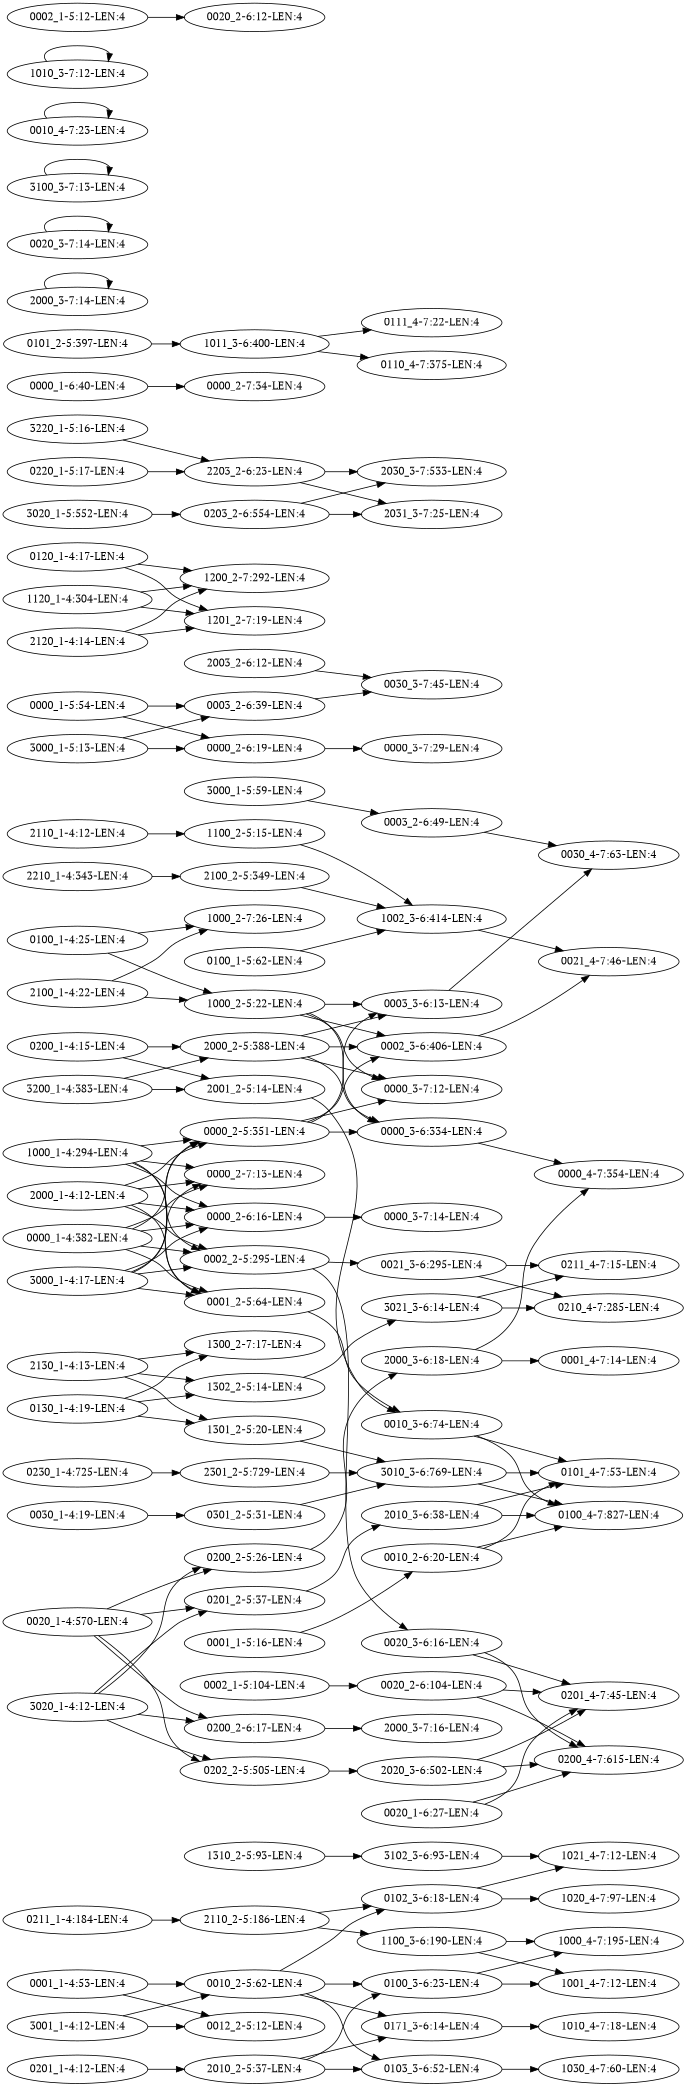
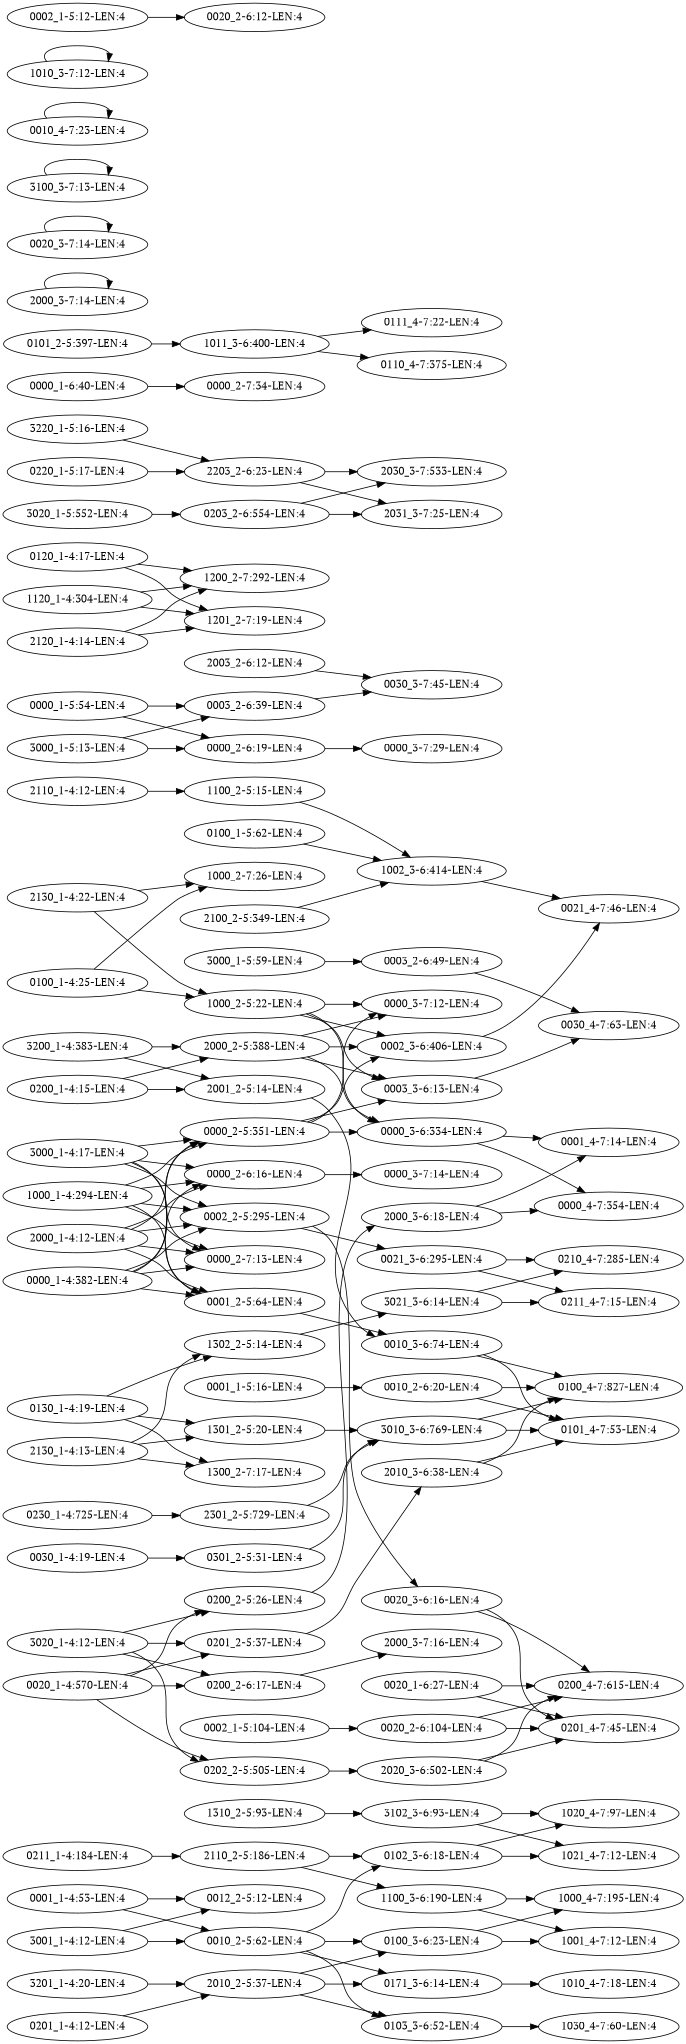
(78, 876) -> none
(78, 993) -> (78, 898)
none -> (518, 1137)
none -> (516, 1814)
none -> (78, 1984)
